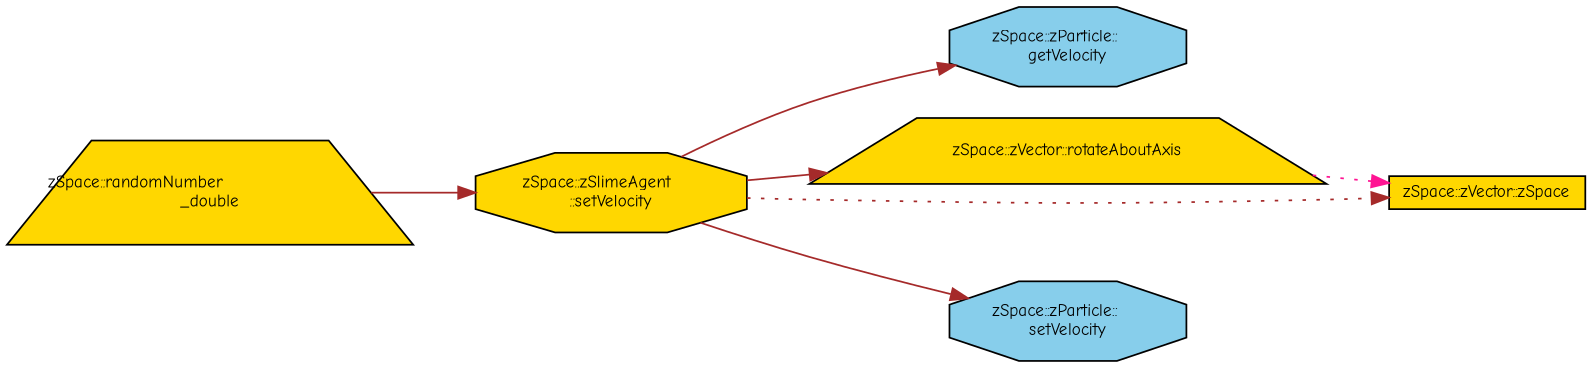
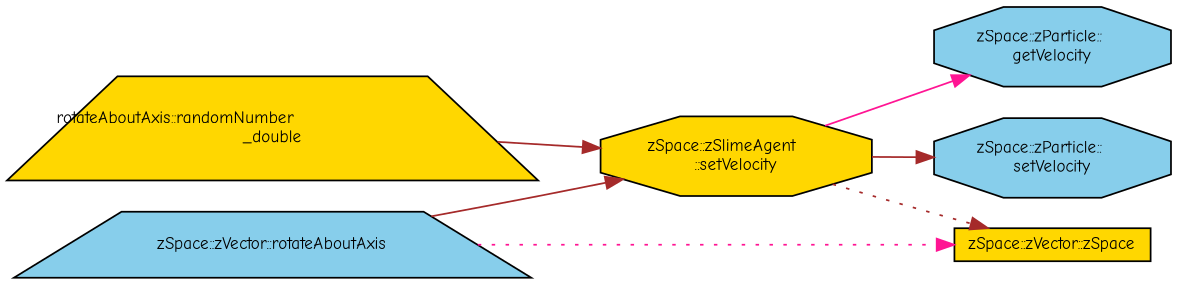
(806, 103) -> (889, 103)
(1068, 151) -> (273, 245)
(778, 177) -> (519, 200)
(210, 193) -> (273, 128)
